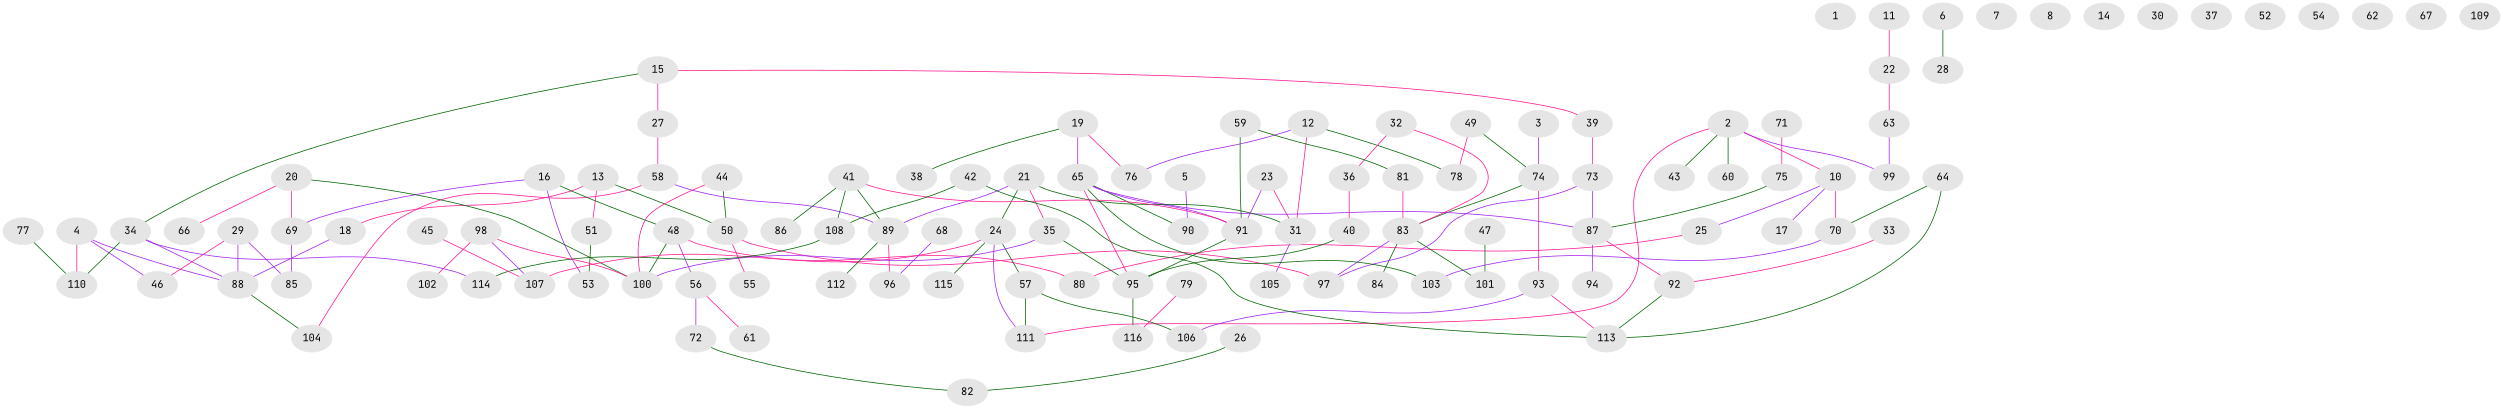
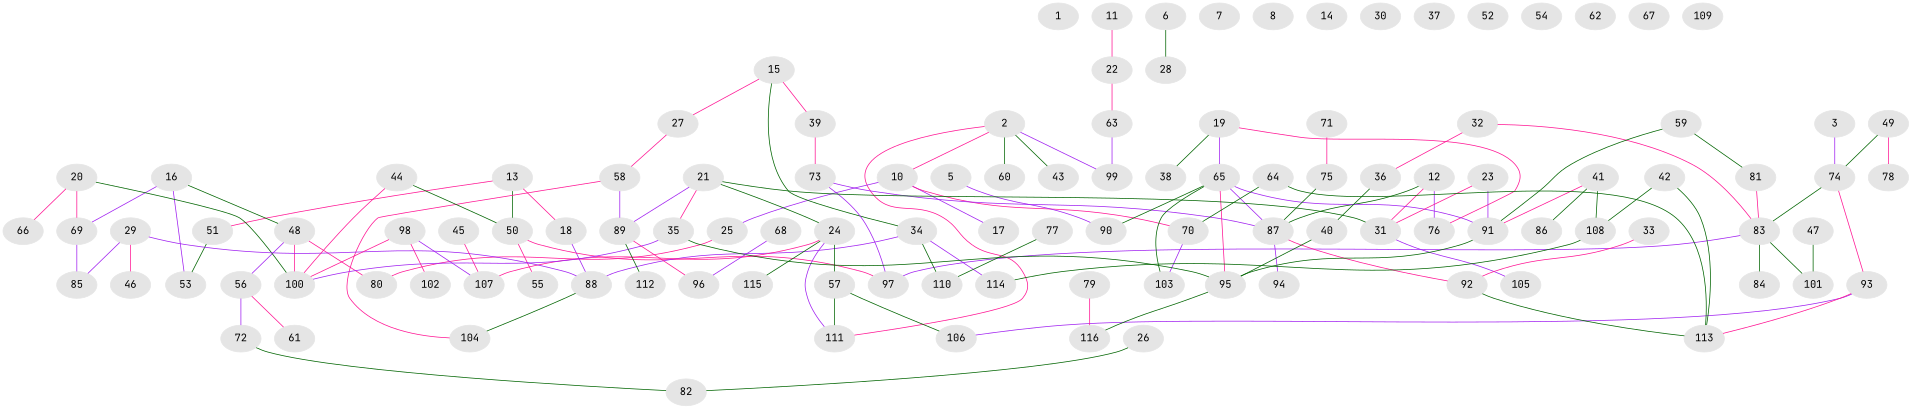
(1384, 148) -> (1330, 209)
(869, 204) -> none
(1349, 204) -> (1347, 210)
(77, 231) -> none
(655, 263) -> (295, 258)
